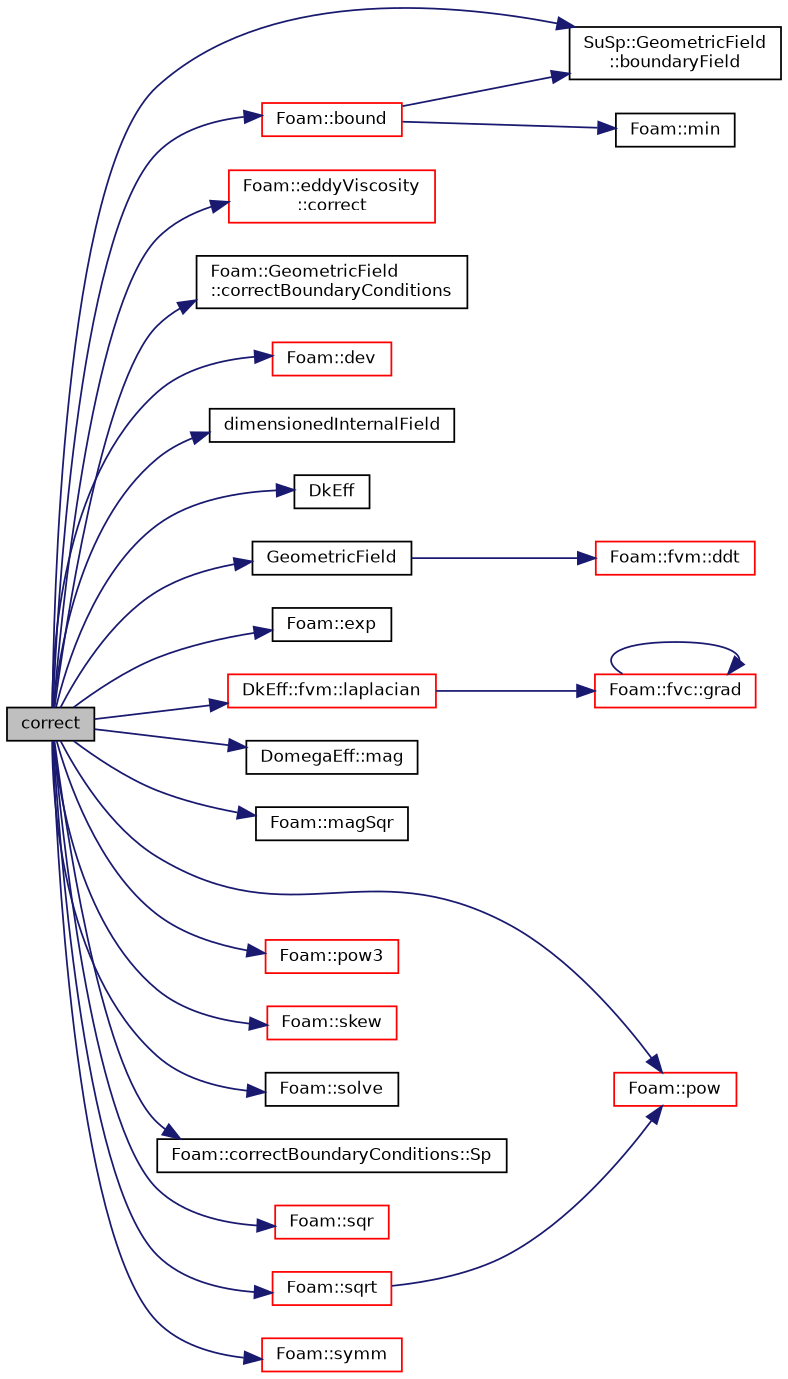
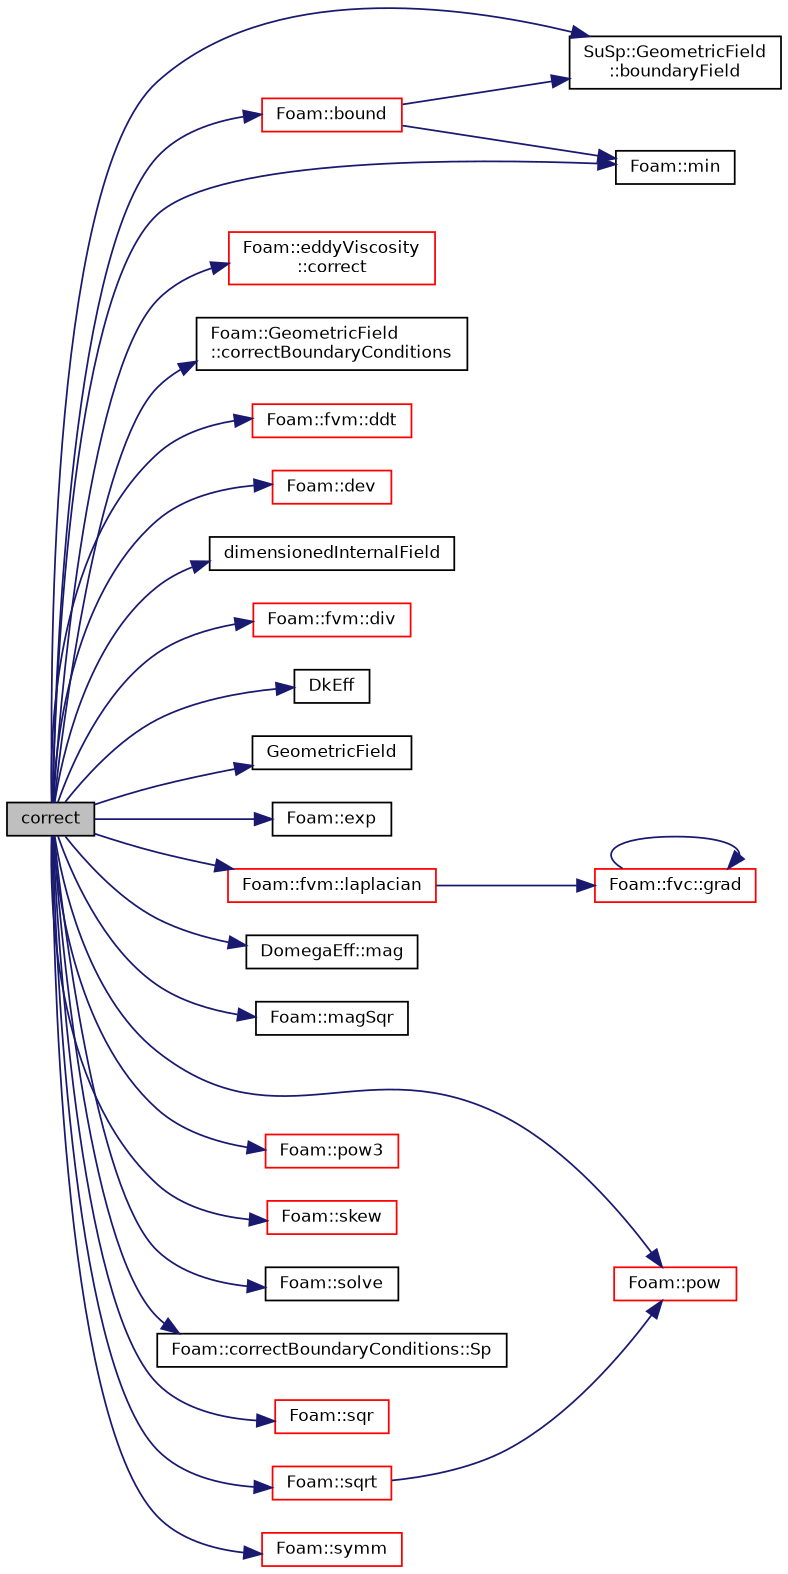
none -> (120, 282)
(495, 558) -> (123, 494)
none -> (332, 620)
(332, 691) -> (332, 886)
